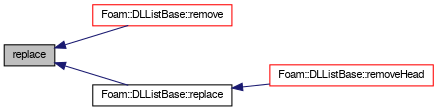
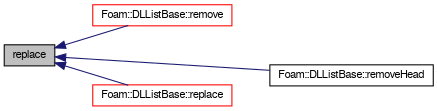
(352, 75) -> (352, 75)
(256, 85) -> (168, 64)
(162, 95) -> (162, 95)
